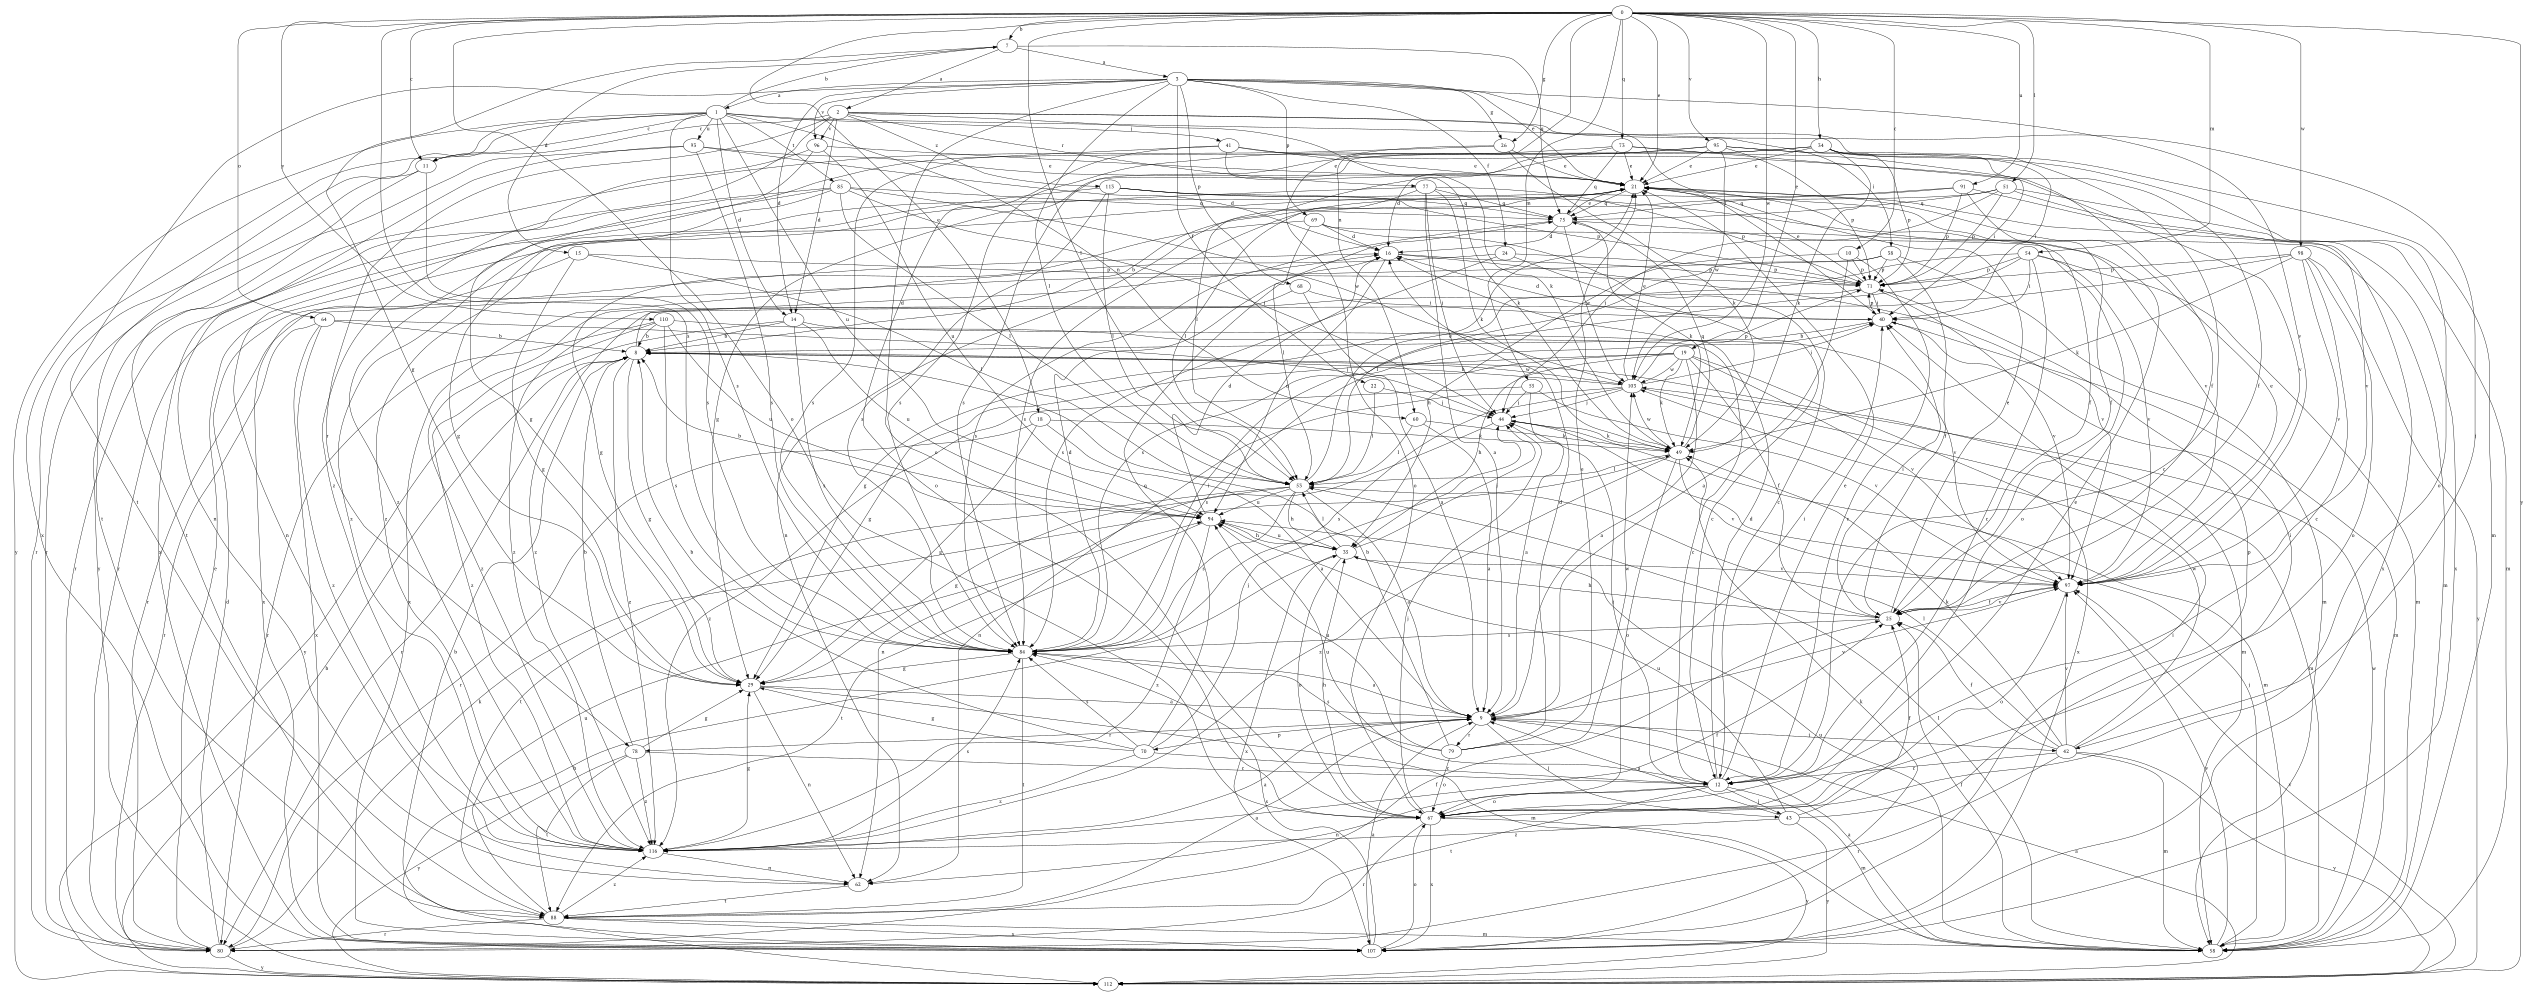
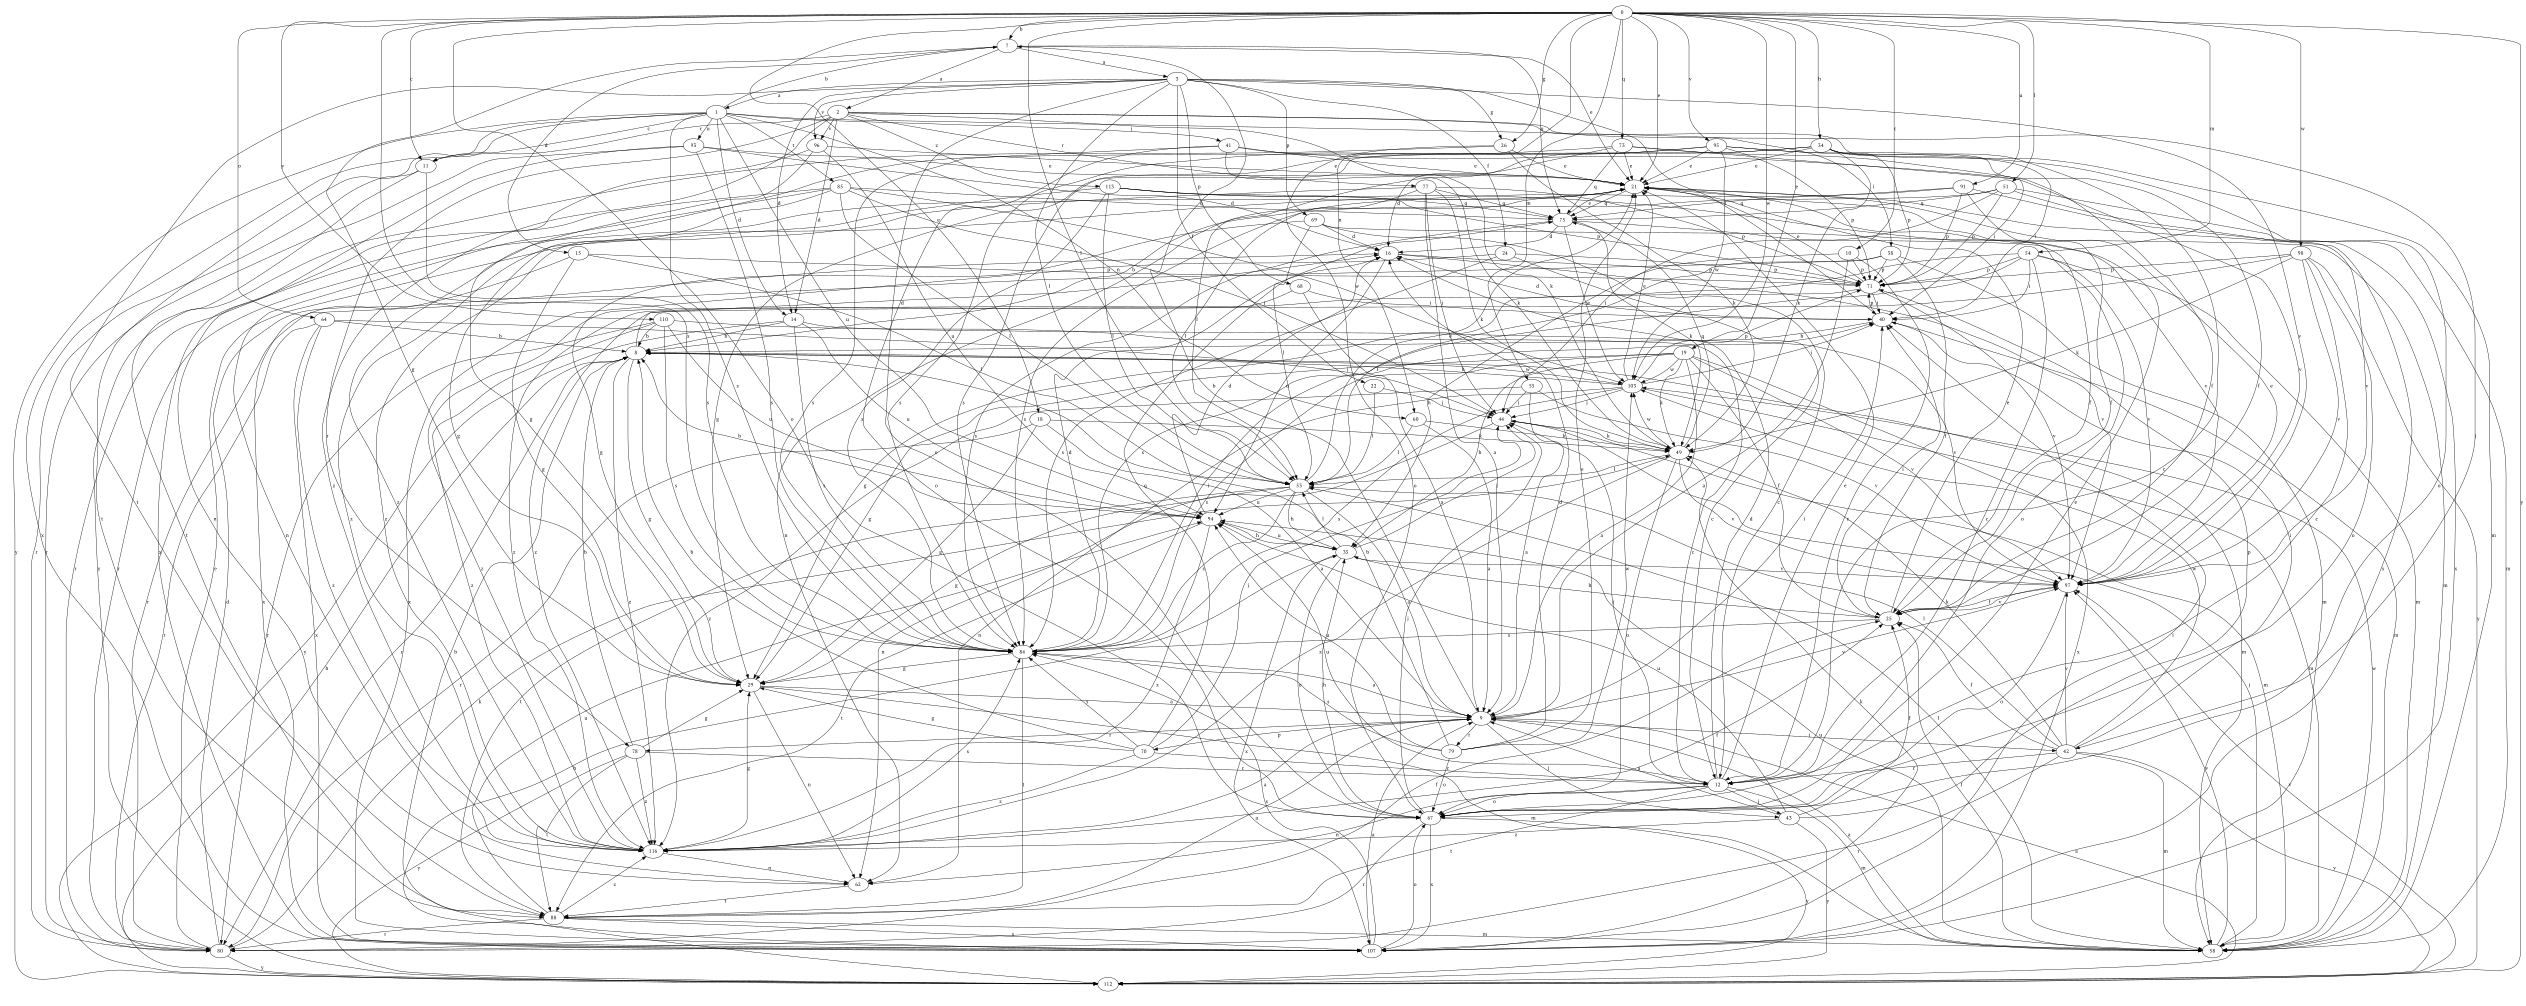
(1486, 99) -> (1353, 51)
none -> (1167, 311)
